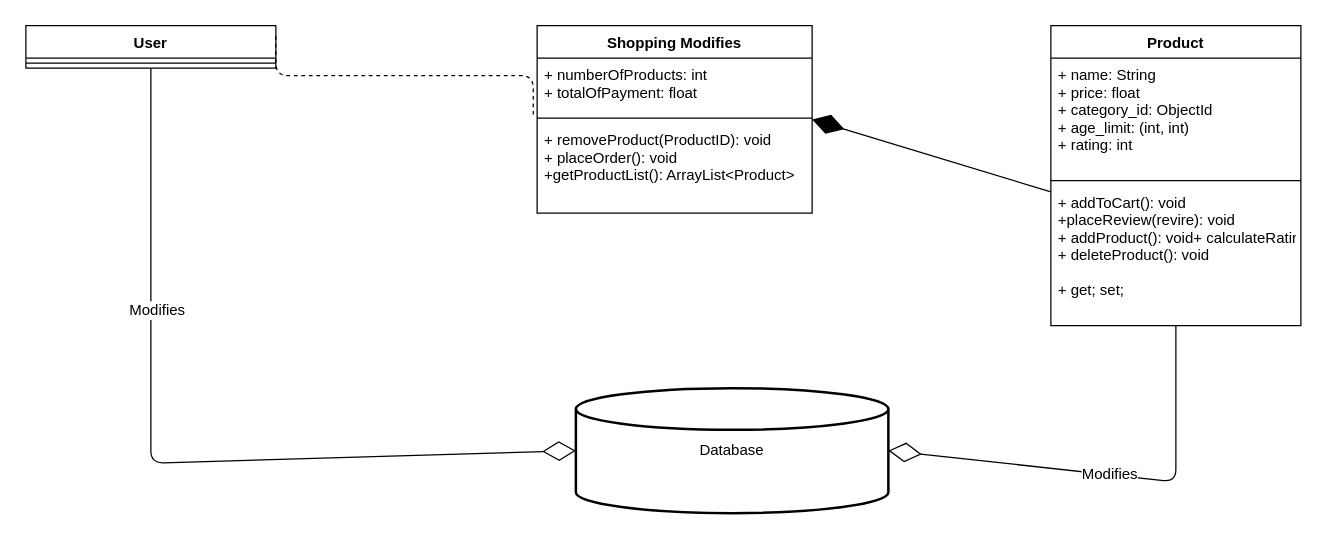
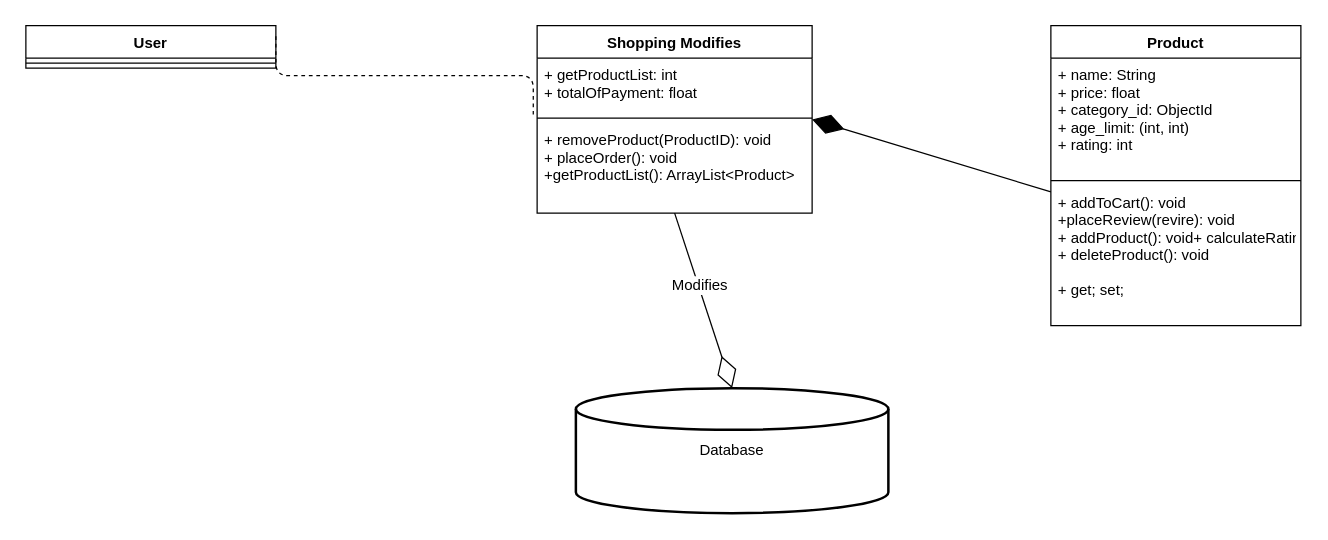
(633, 75) -> (622, 75)
none -> (699, 287)
(154, 460) -> none
(1119, 476) -> none
